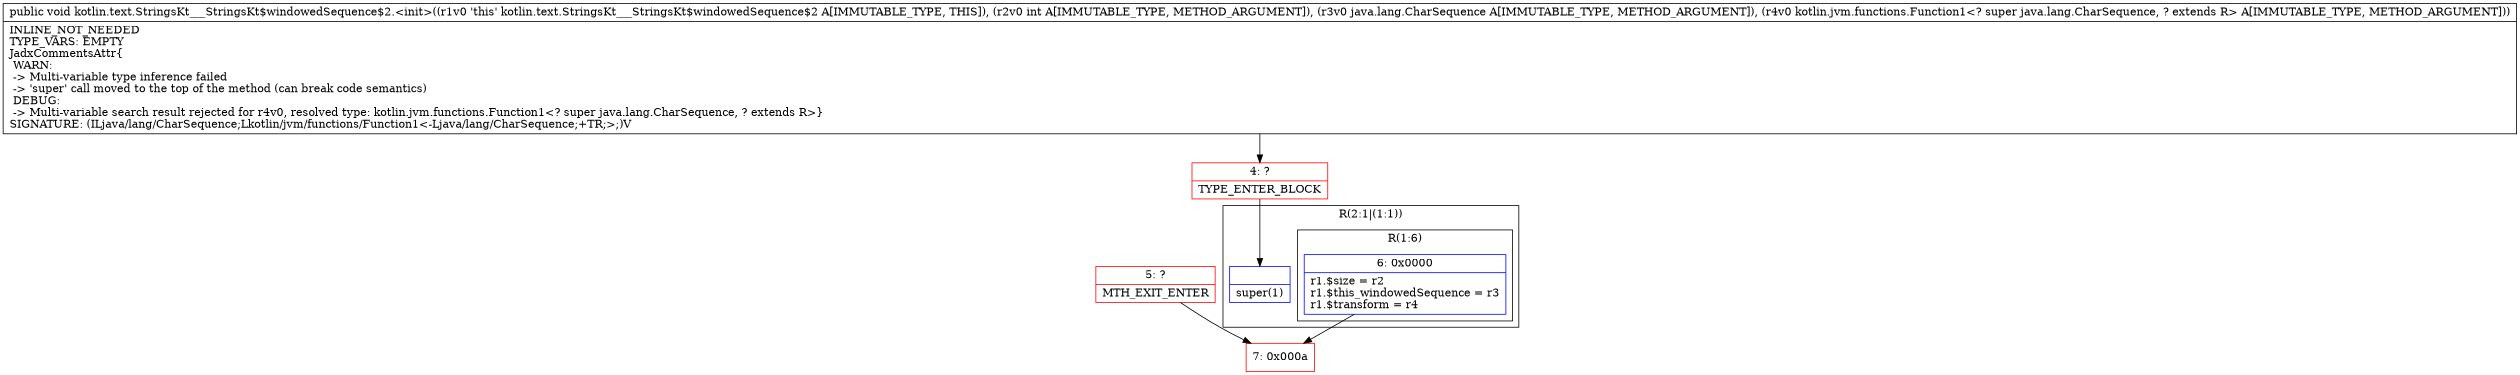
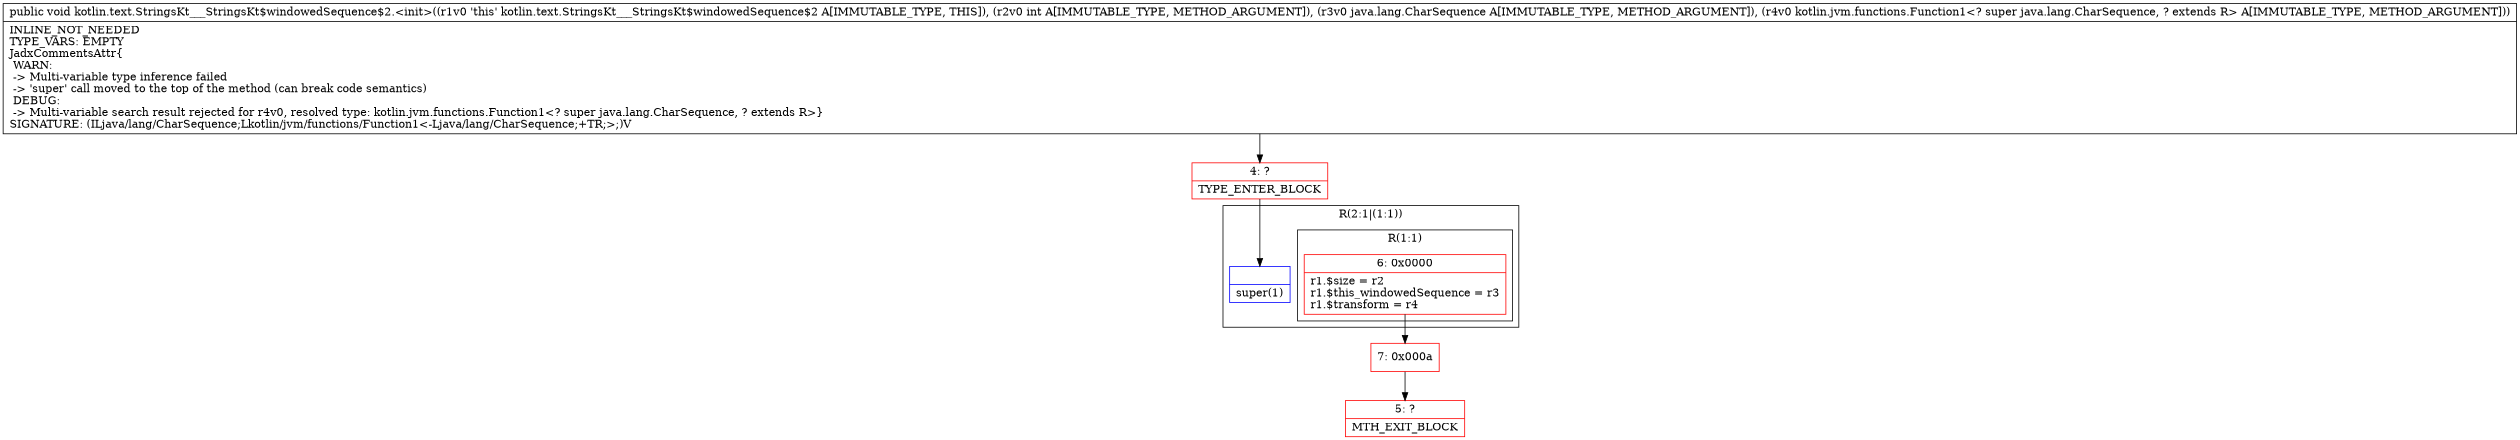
(1405, 239) -> (1405, 239)
(1405, 284) -> (1405, 284)
(1156, 293) -> (1405, 427)
(1211, 322) -> (1405, 382)
